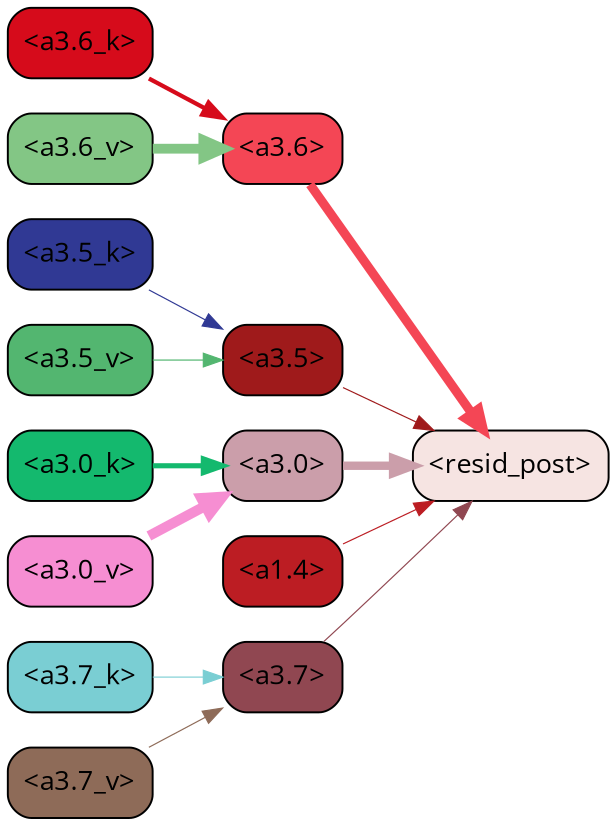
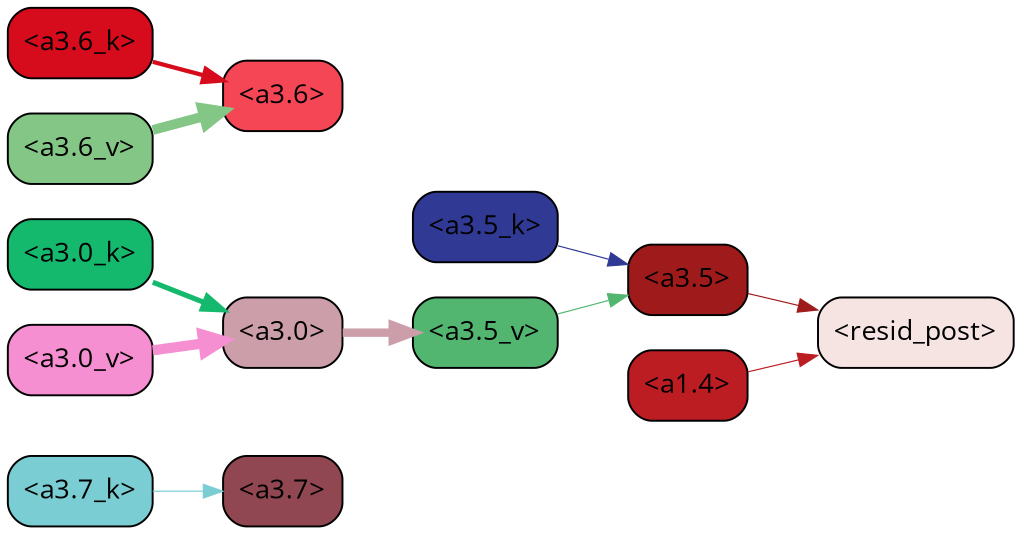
(391, 299) -> none
(368, 466) -> (368, 333)
(391, 578) -> none
(80, 783) -> none
